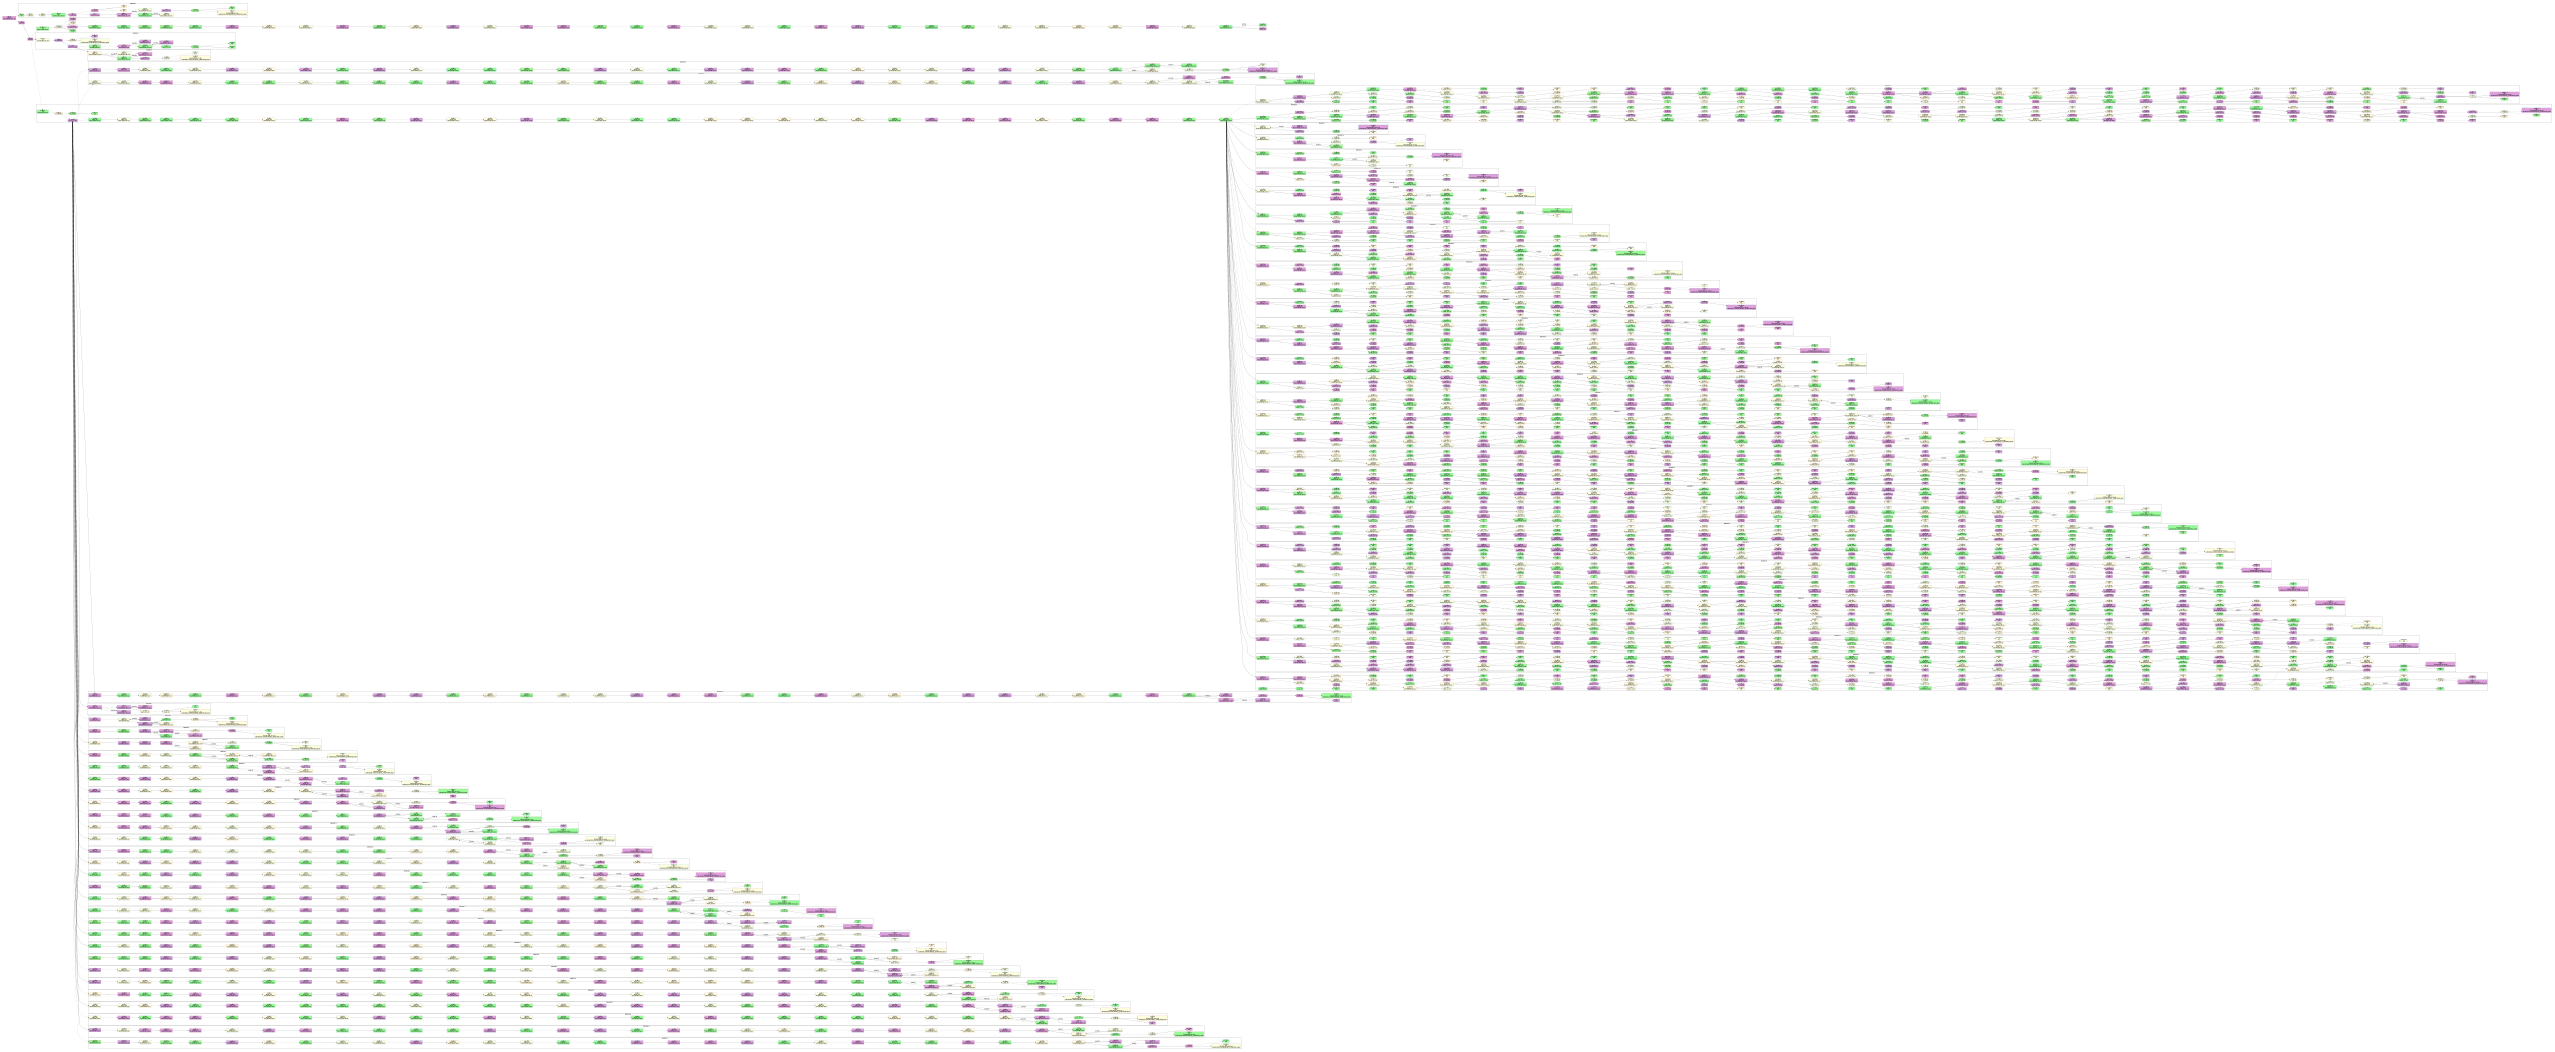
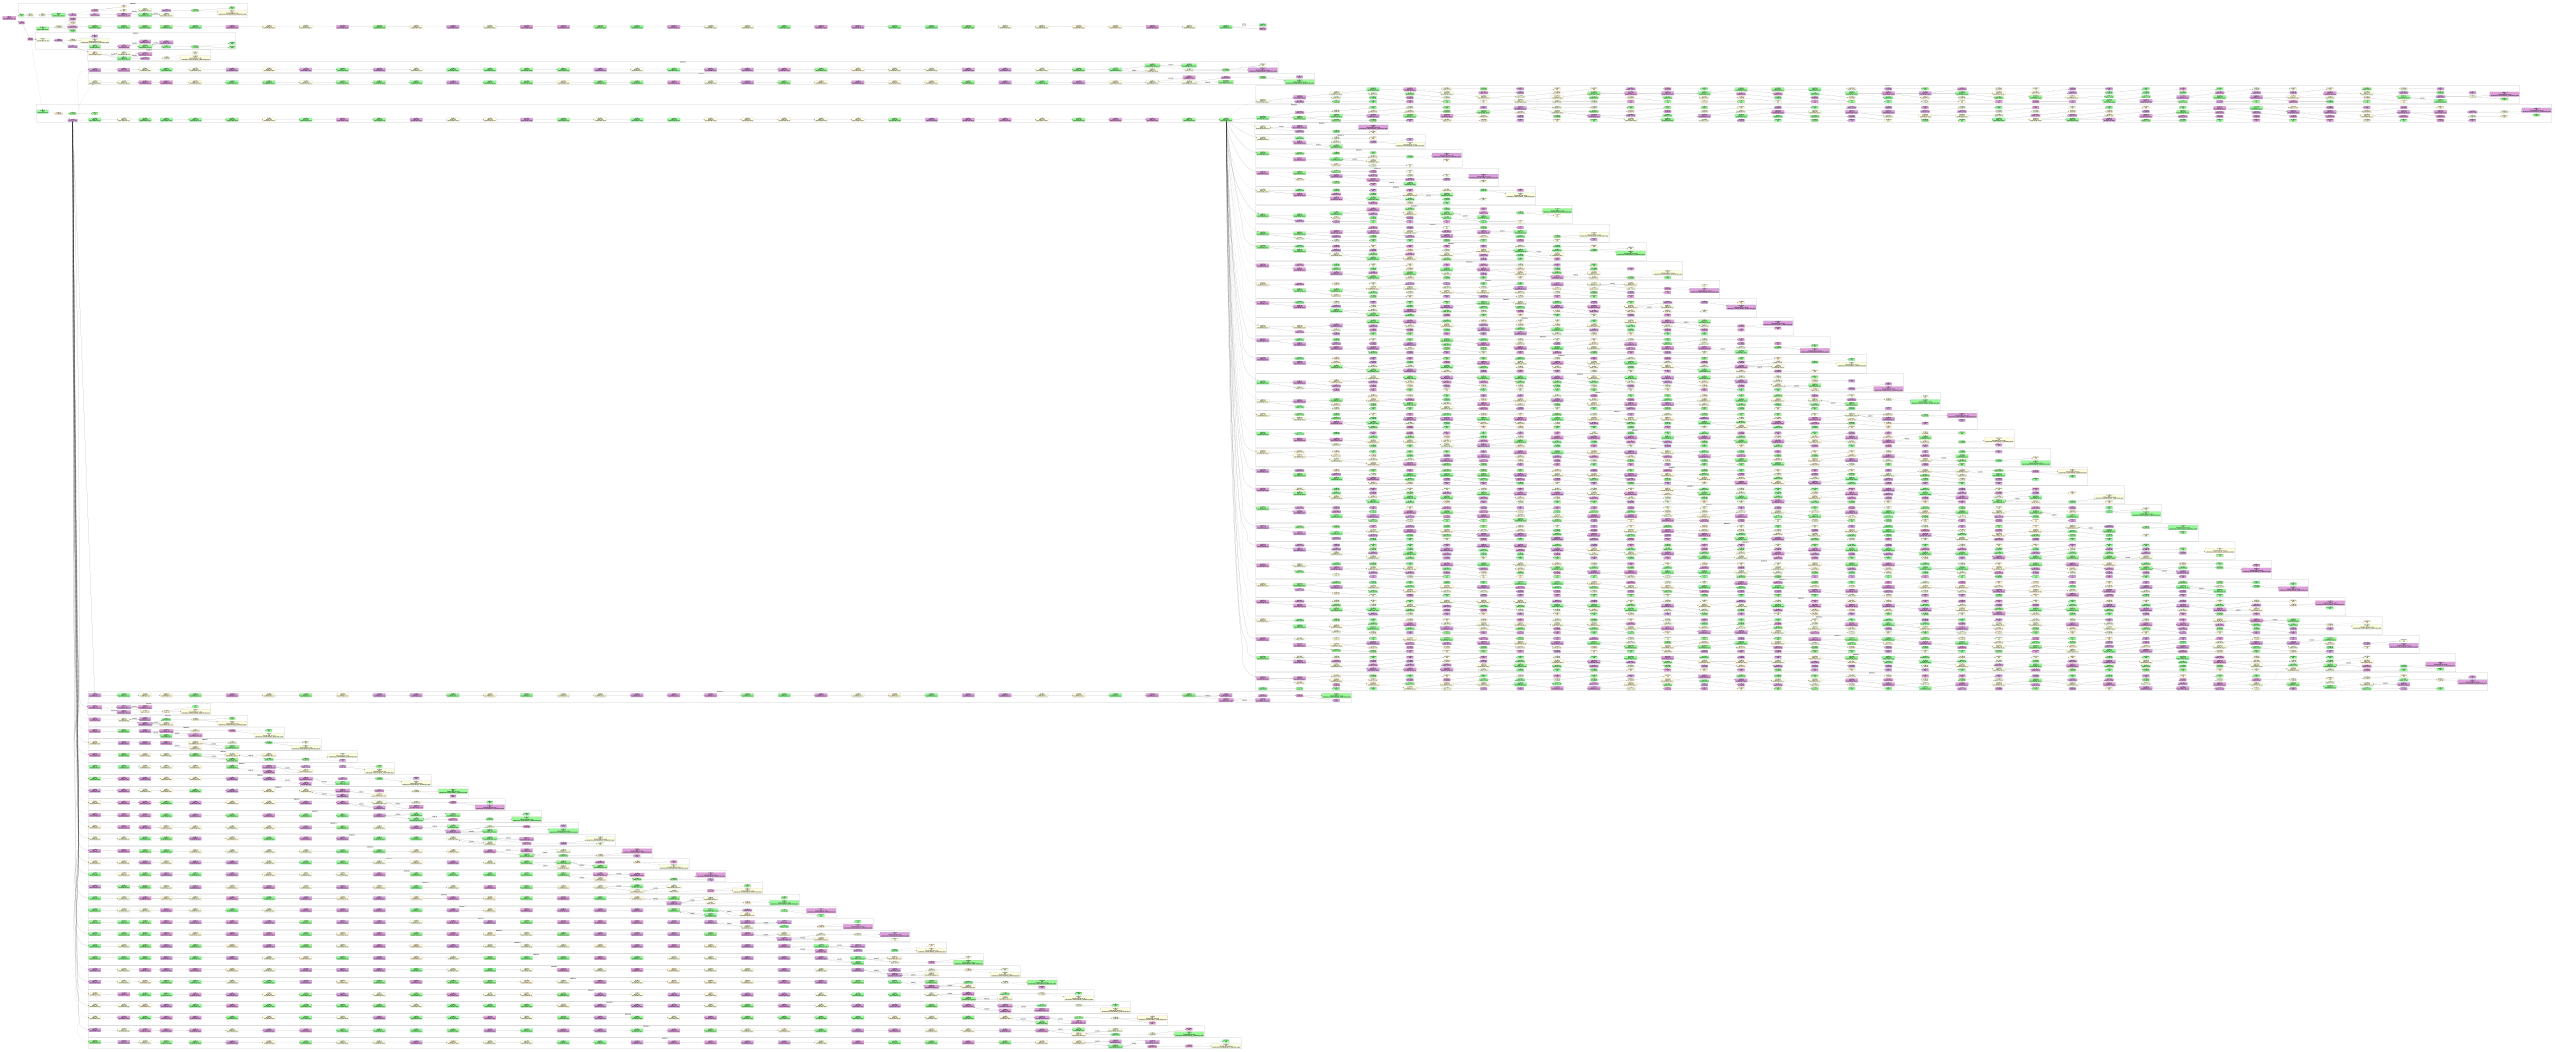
(784, 1042) -> (784, 1042)
